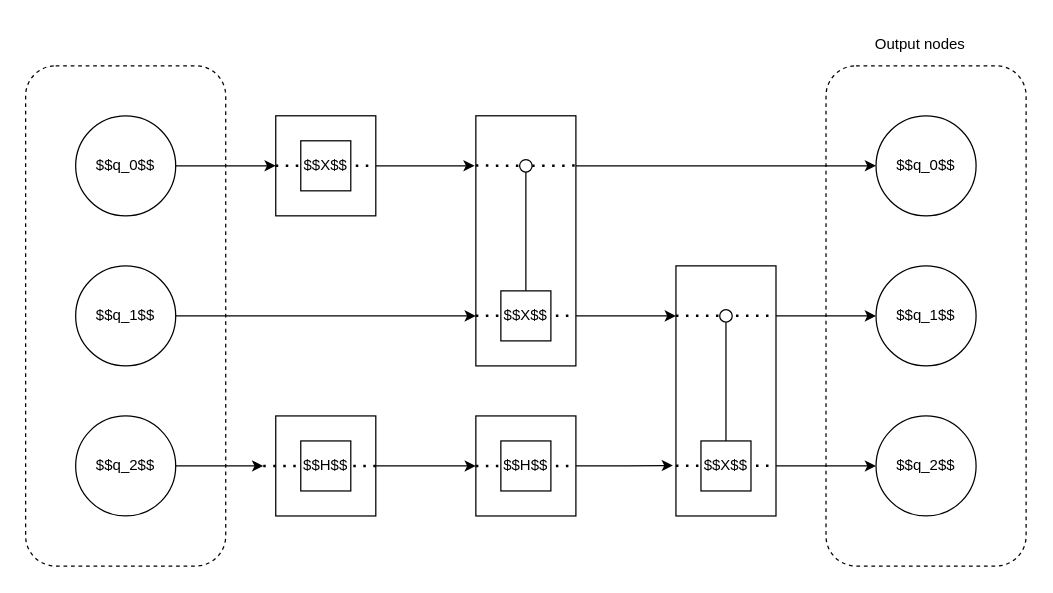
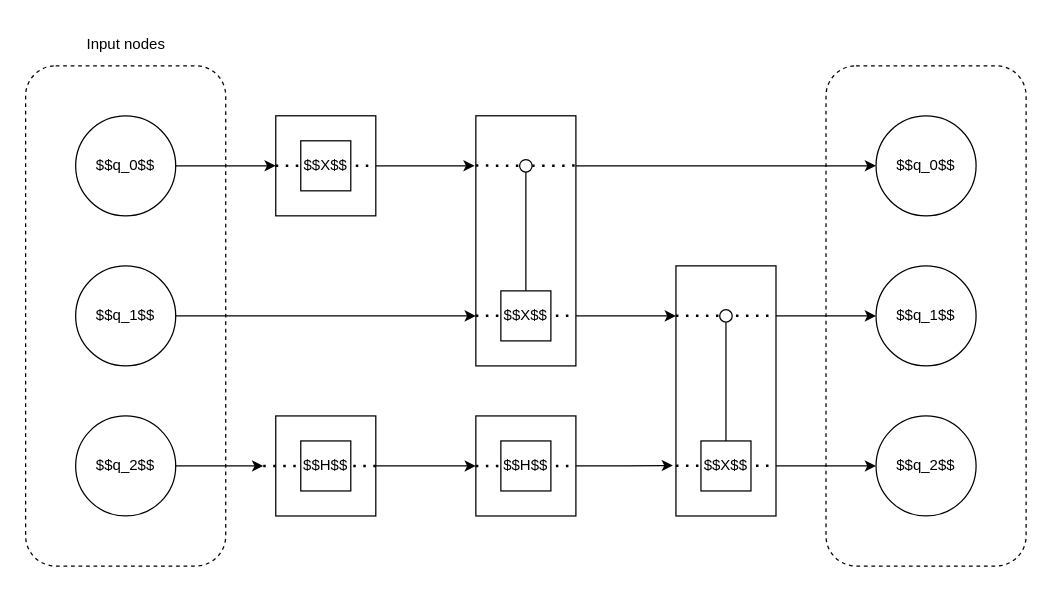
none -> (126, 44)
(919, 44) -> none
